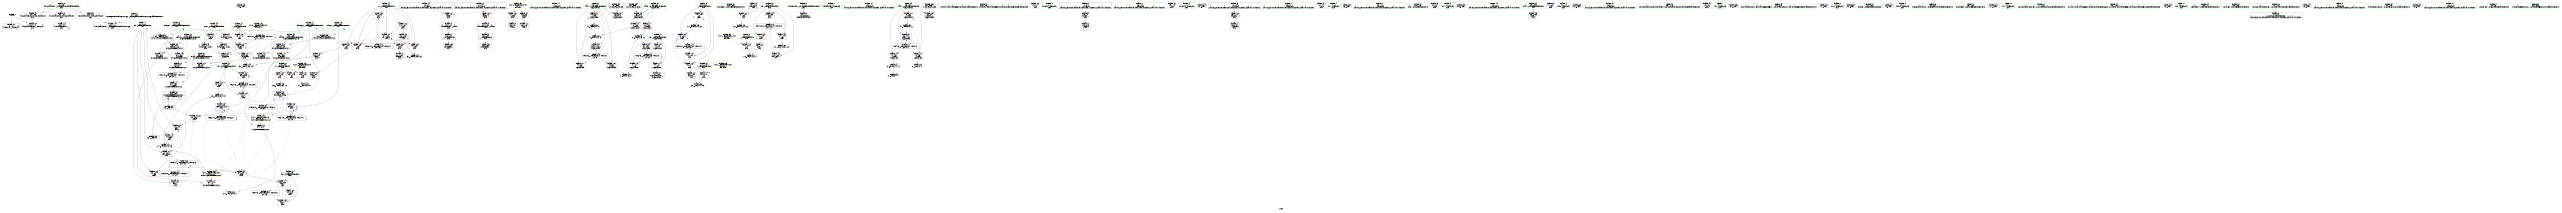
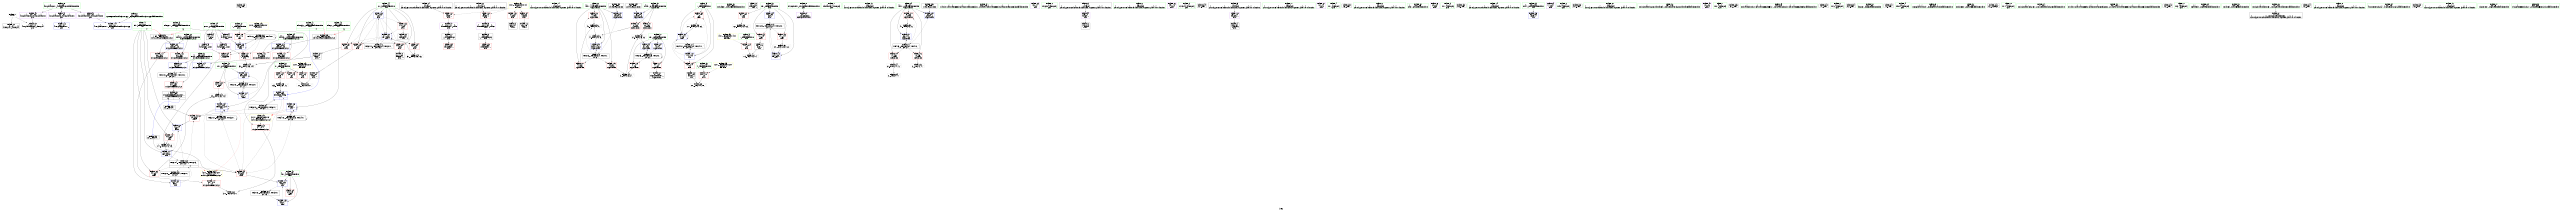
(1993, 6) -> (1993, 6)
